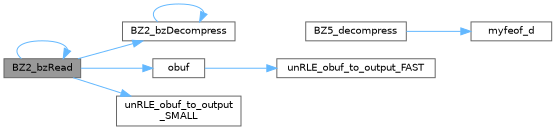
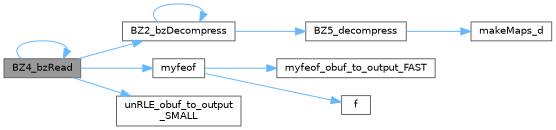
none -> (265, 31)
(511, 31) -> (511, 31)
(42, 68) -> (42, 68)
(179, 68) -> (179, 68)
(356, 68) -> (356, 68)
none -> (356, 105)
